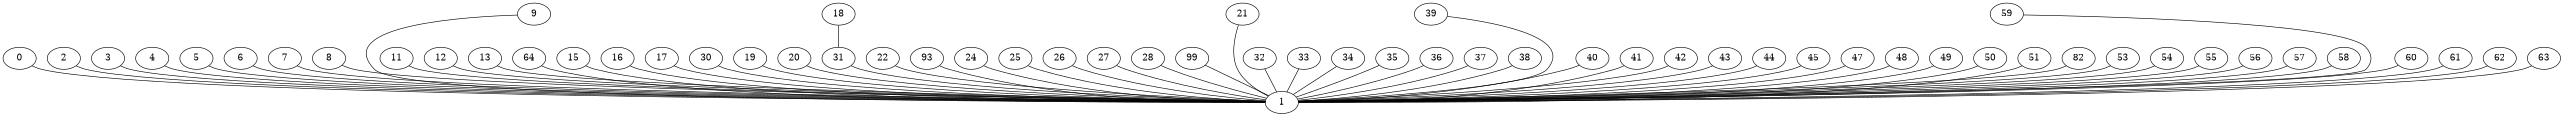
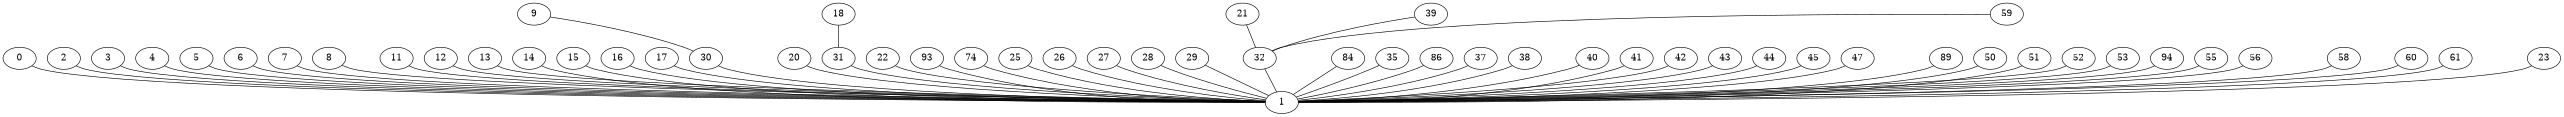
(529, 58) -> (529, 58)
(750, 58) -> none
(971, 58) -> (971, 58)
(1192, 58) -> (1192, 58)
(1304, 58) -> none
(1348, 58) -> (1348, 58)
(1436, 58) -> (1436, 58)
(1902, 58) -> none
(1946, 58) -> (1946, 58)
(2079, 58) -> (2079, 58)
(2167, 58) -> (2167, 58)
(2300, 58) -> none
(2500, 58) -> none
(2544, 58) -> (2544, 58)
(2371, 60) -> (1630, 18)
(1237, 67) -> (1251, 36)
(1545, 70) -> (1343, 31)
(729, 97) -> (623, 31)
